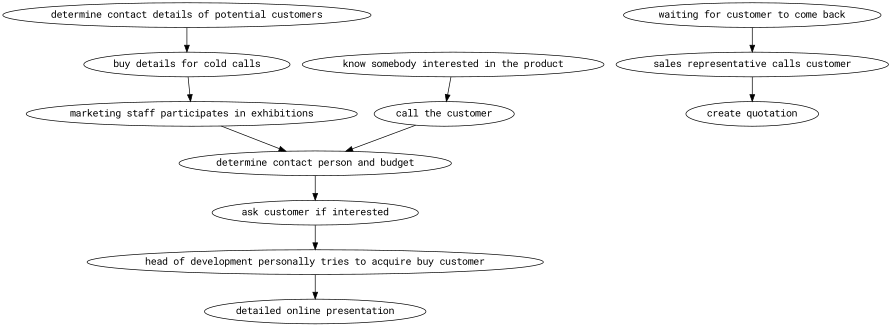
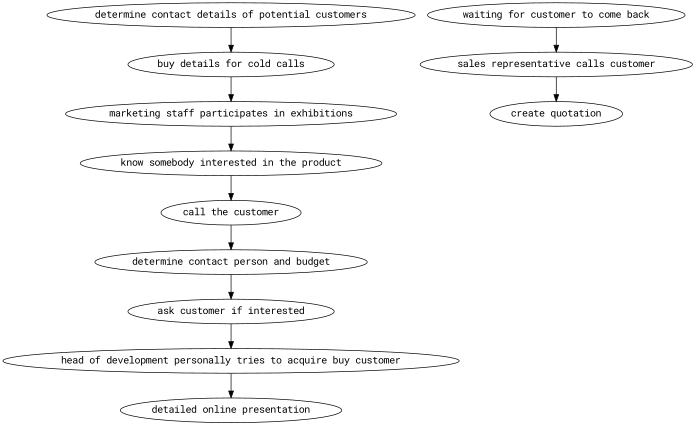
(250, 137) -> (231, 135)
